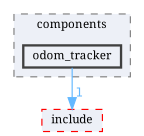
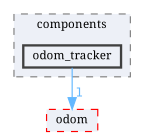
(72, 120) -> (72, 120)
